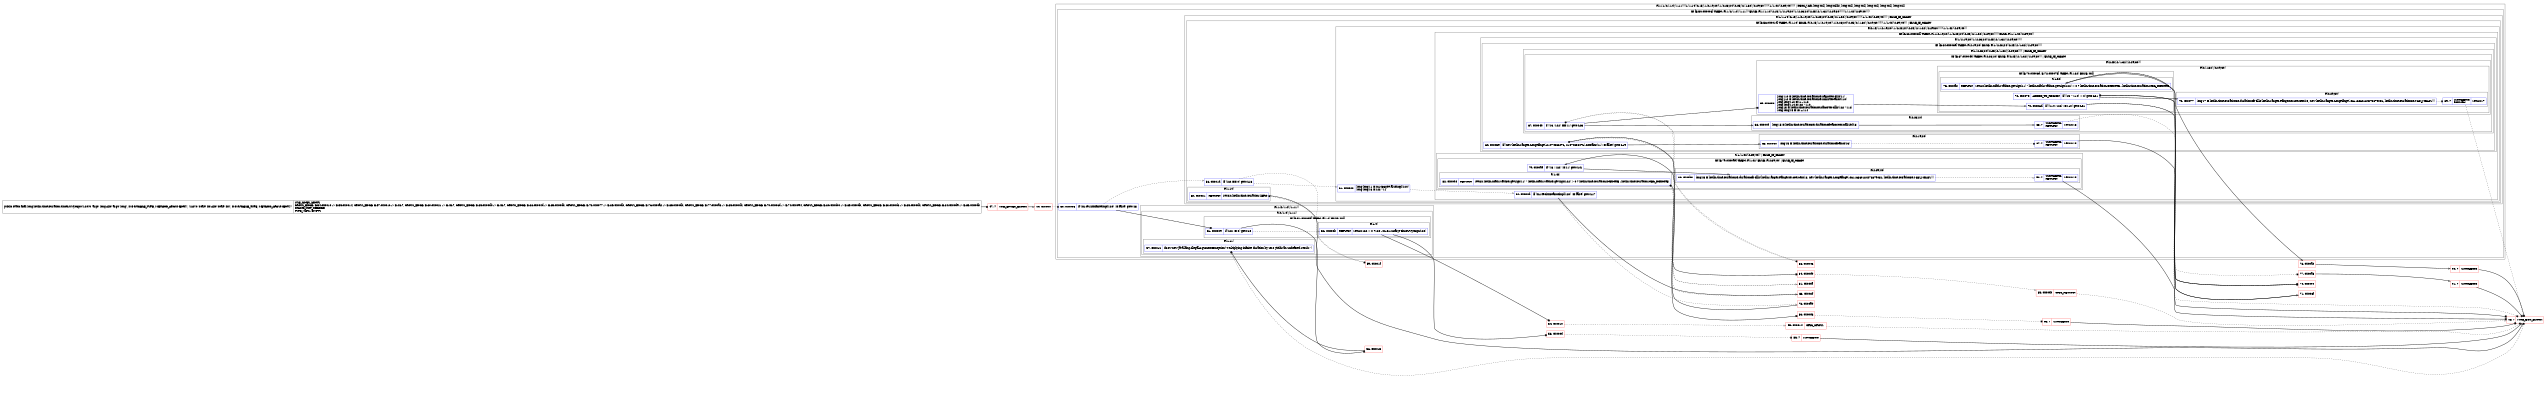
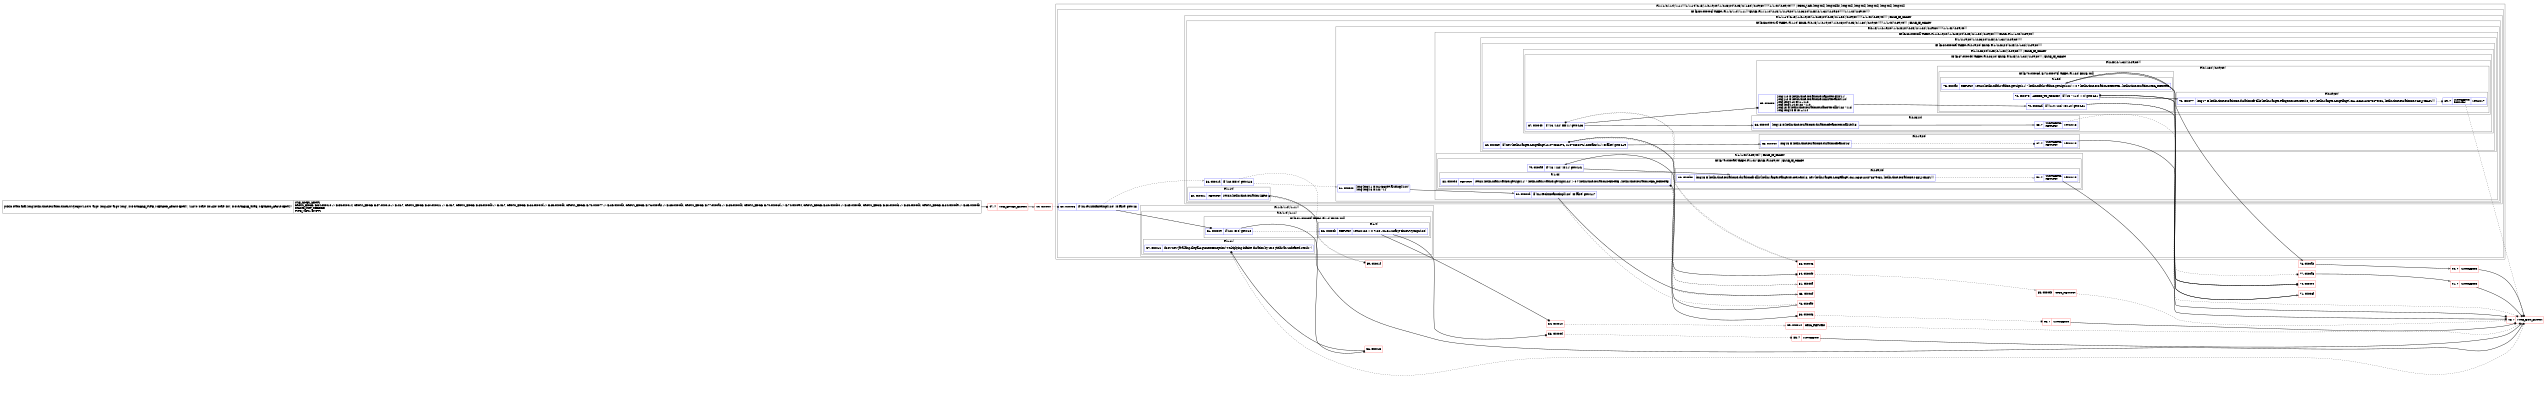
(1461, 191) -> (1461, 191)
(1815, 326) -> (1815, 326)
